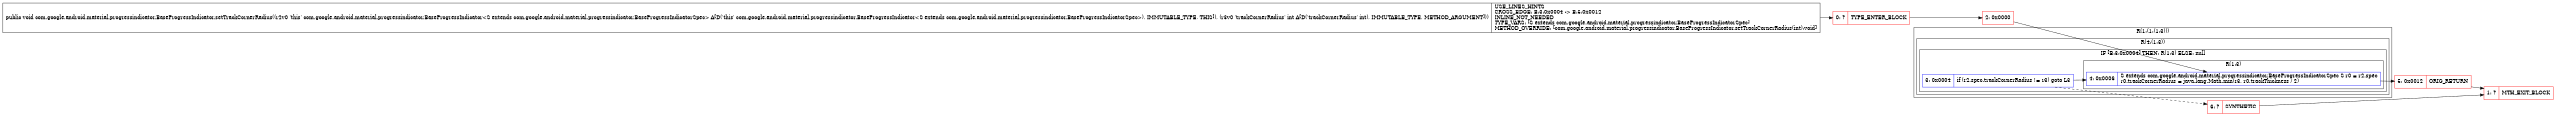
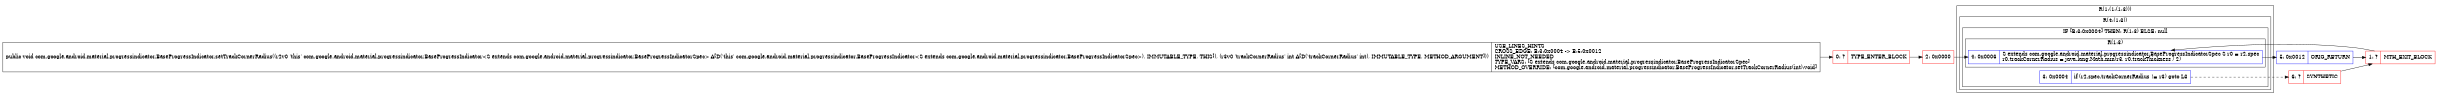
(2078, 80) -> (2280, 44)
(2433, 82) -> (2315, 57)
